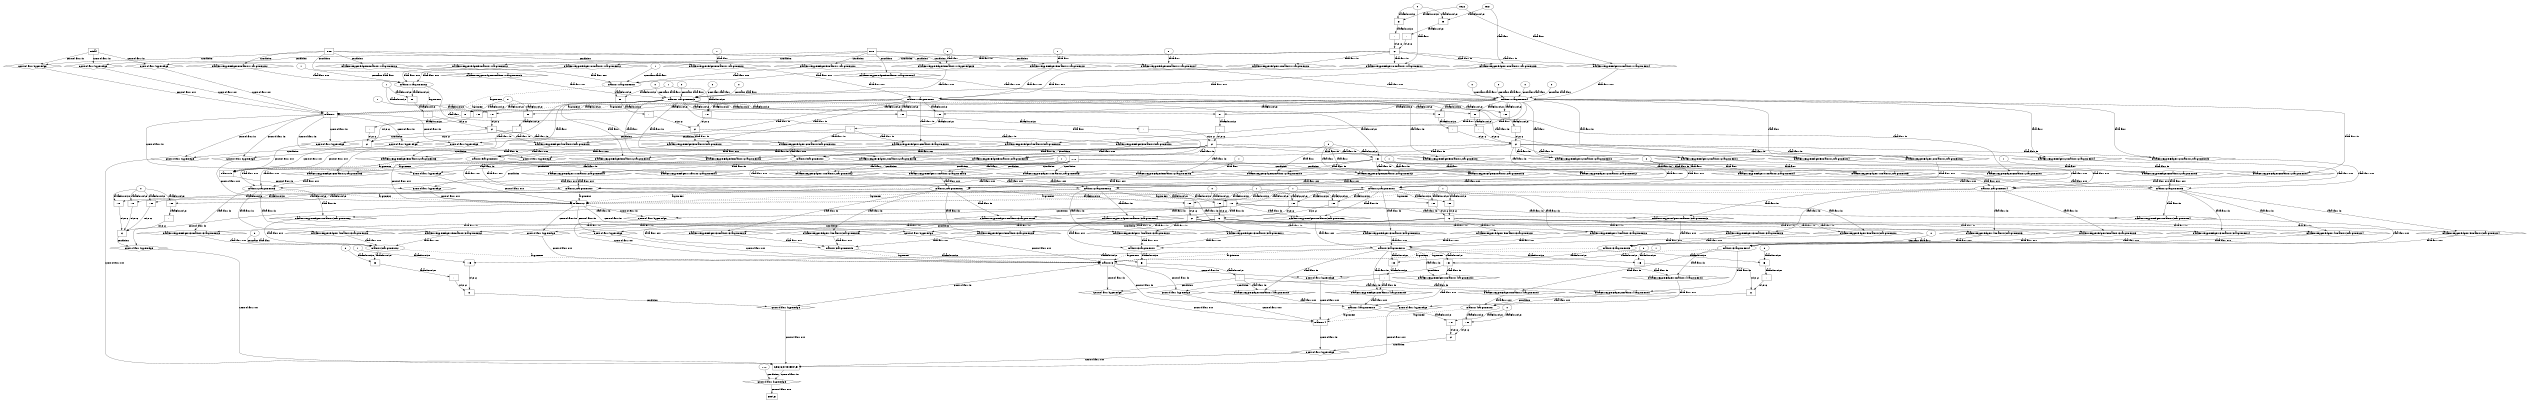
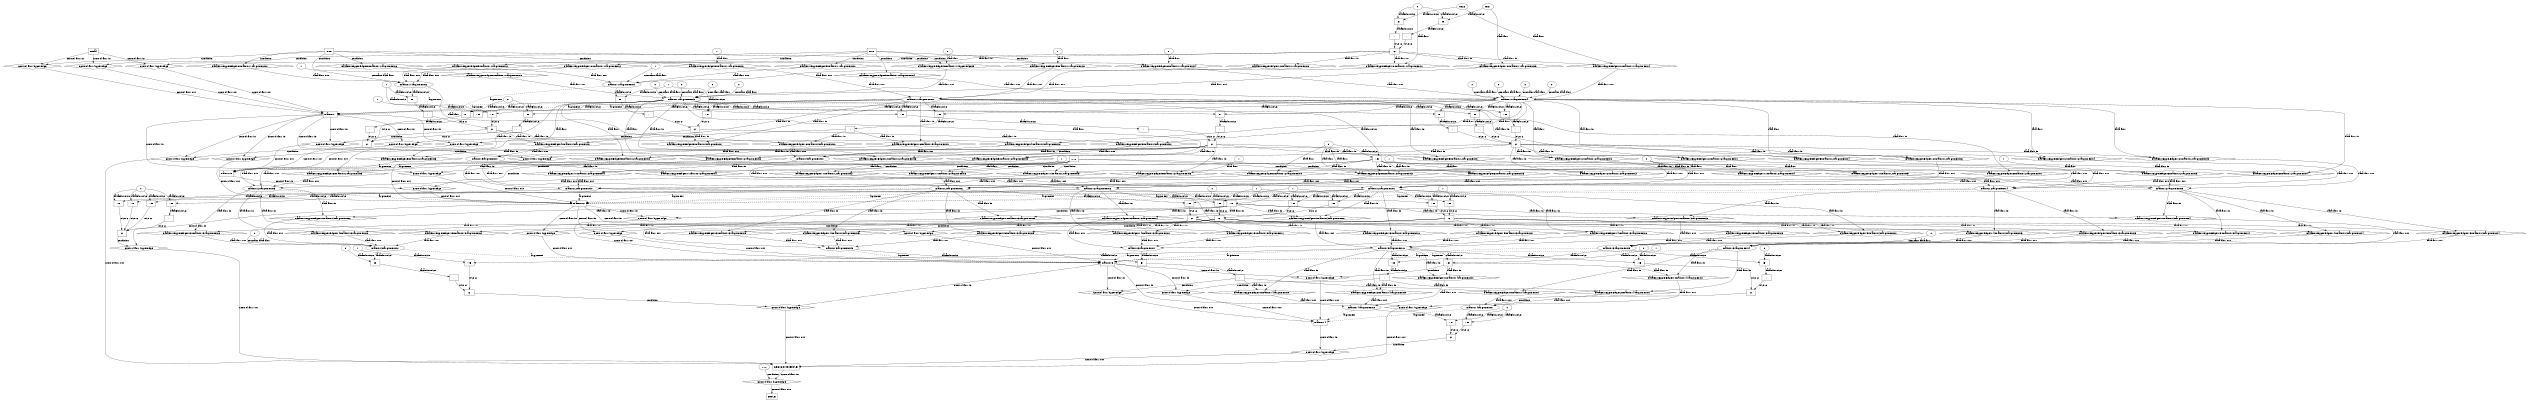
(577, 151) -> none
(1870, 195) -> none
